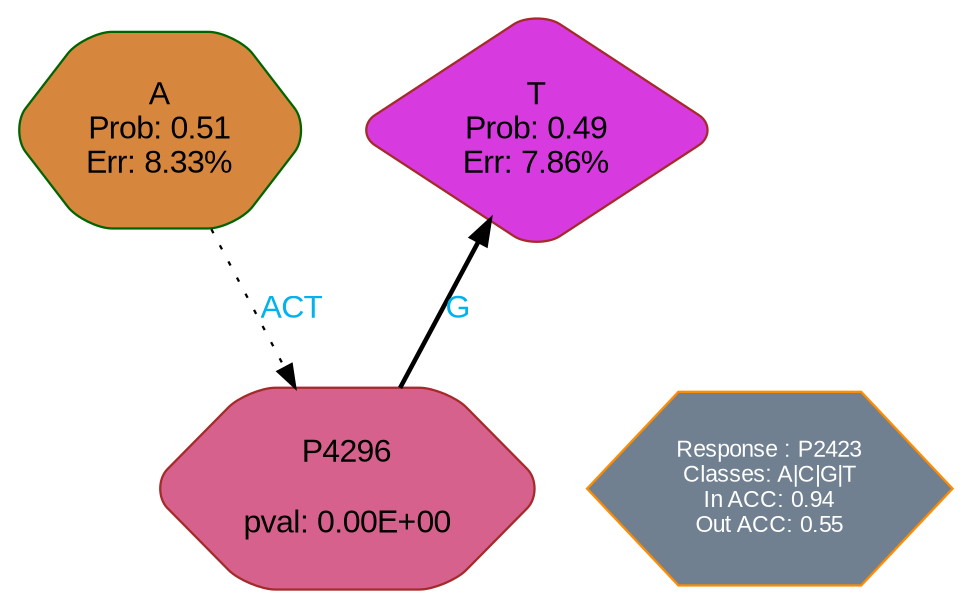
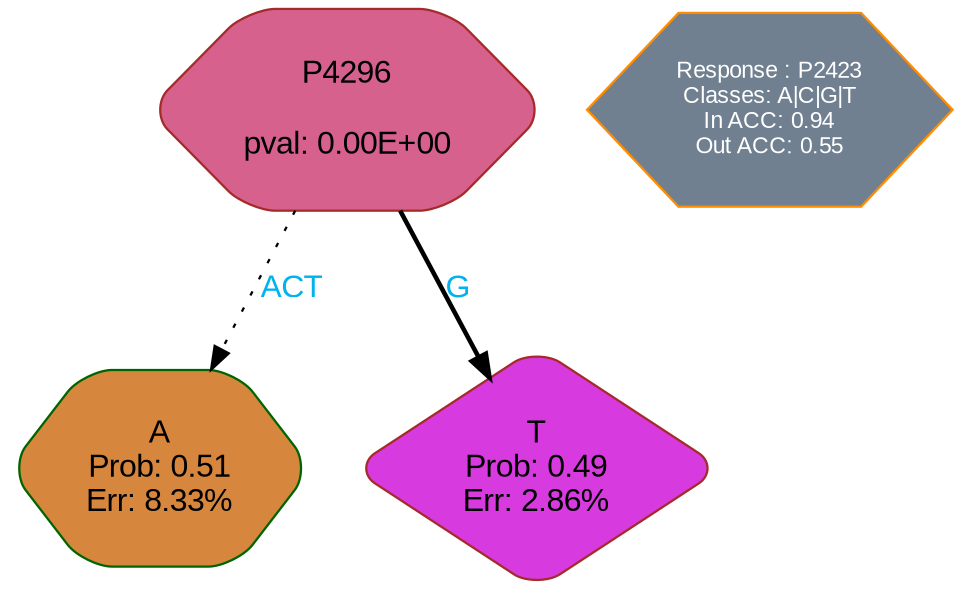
(537, 130) -> (537, 468)
(248, 298) -> (258, 280)
